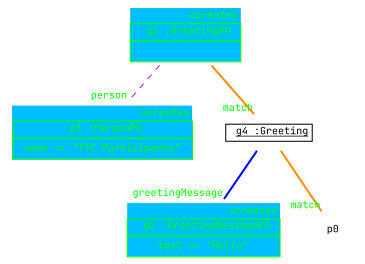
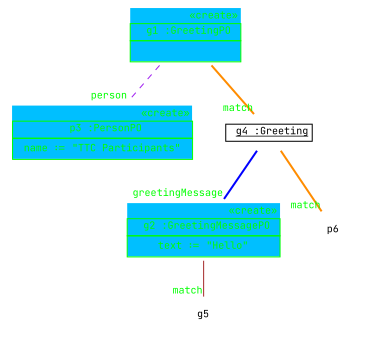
(333, 230) -> (333, 230)
none -> (204, 315)
